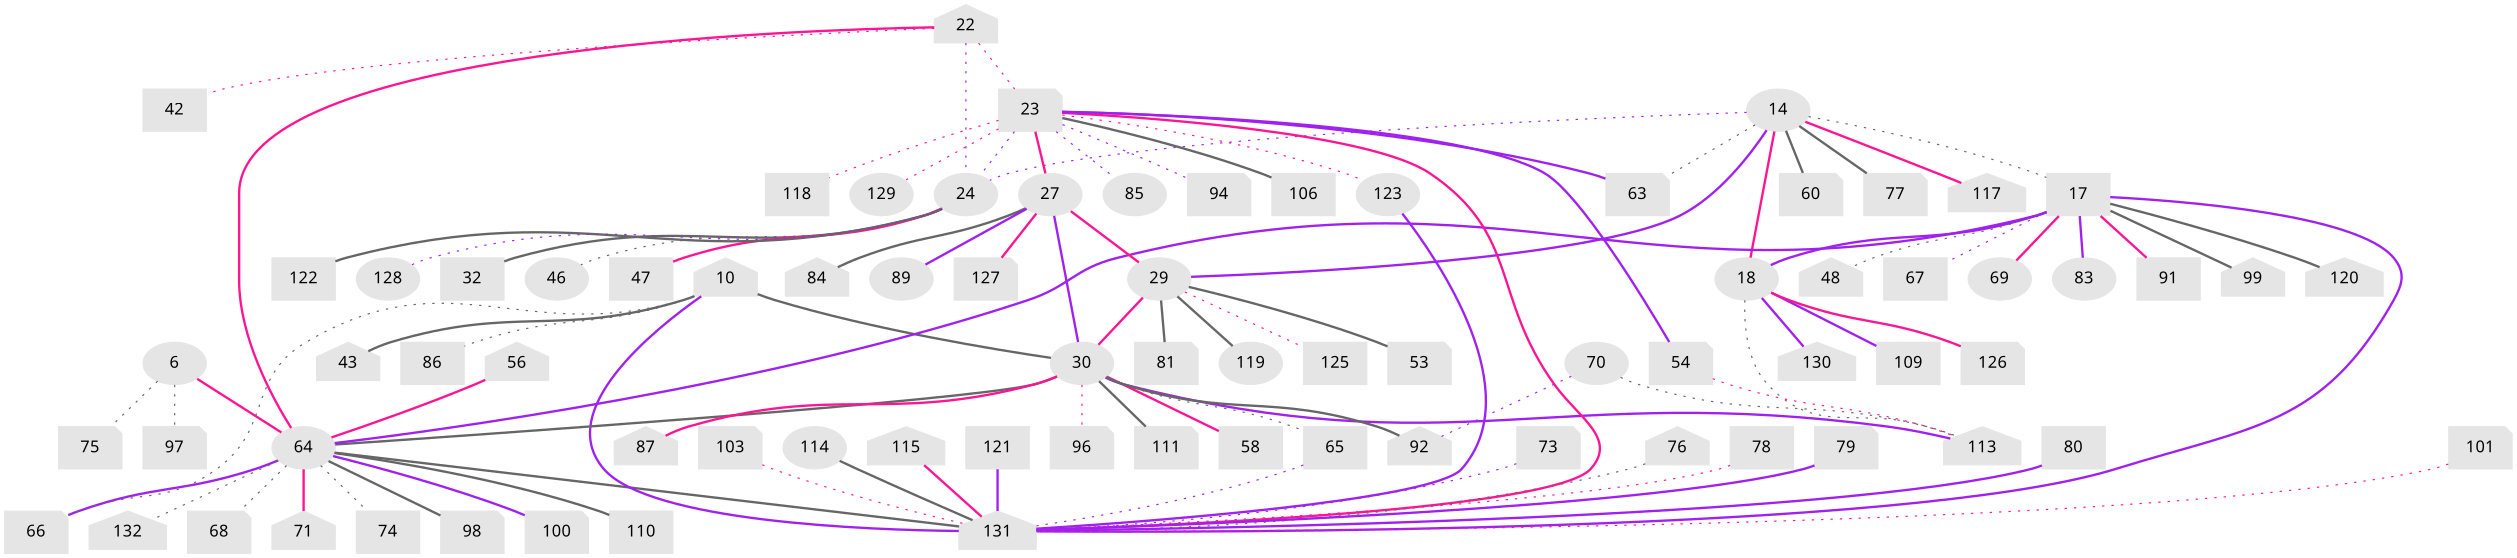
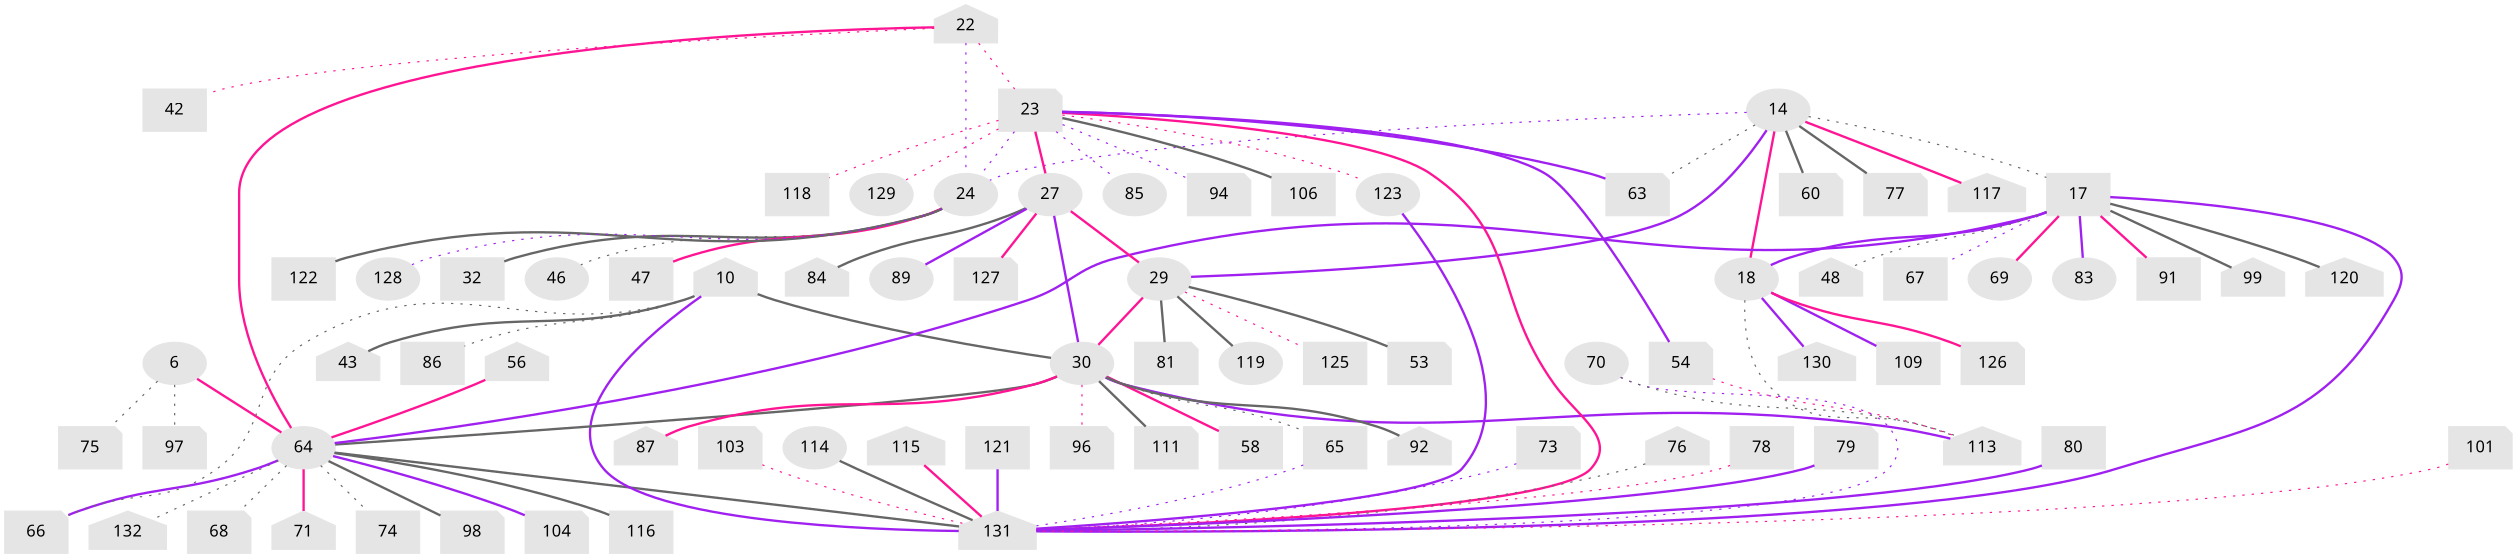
(1506, 406) -> (1860, 482)
(557, 532) -> (557, 532)
(641, 532) -> (641, 532)
